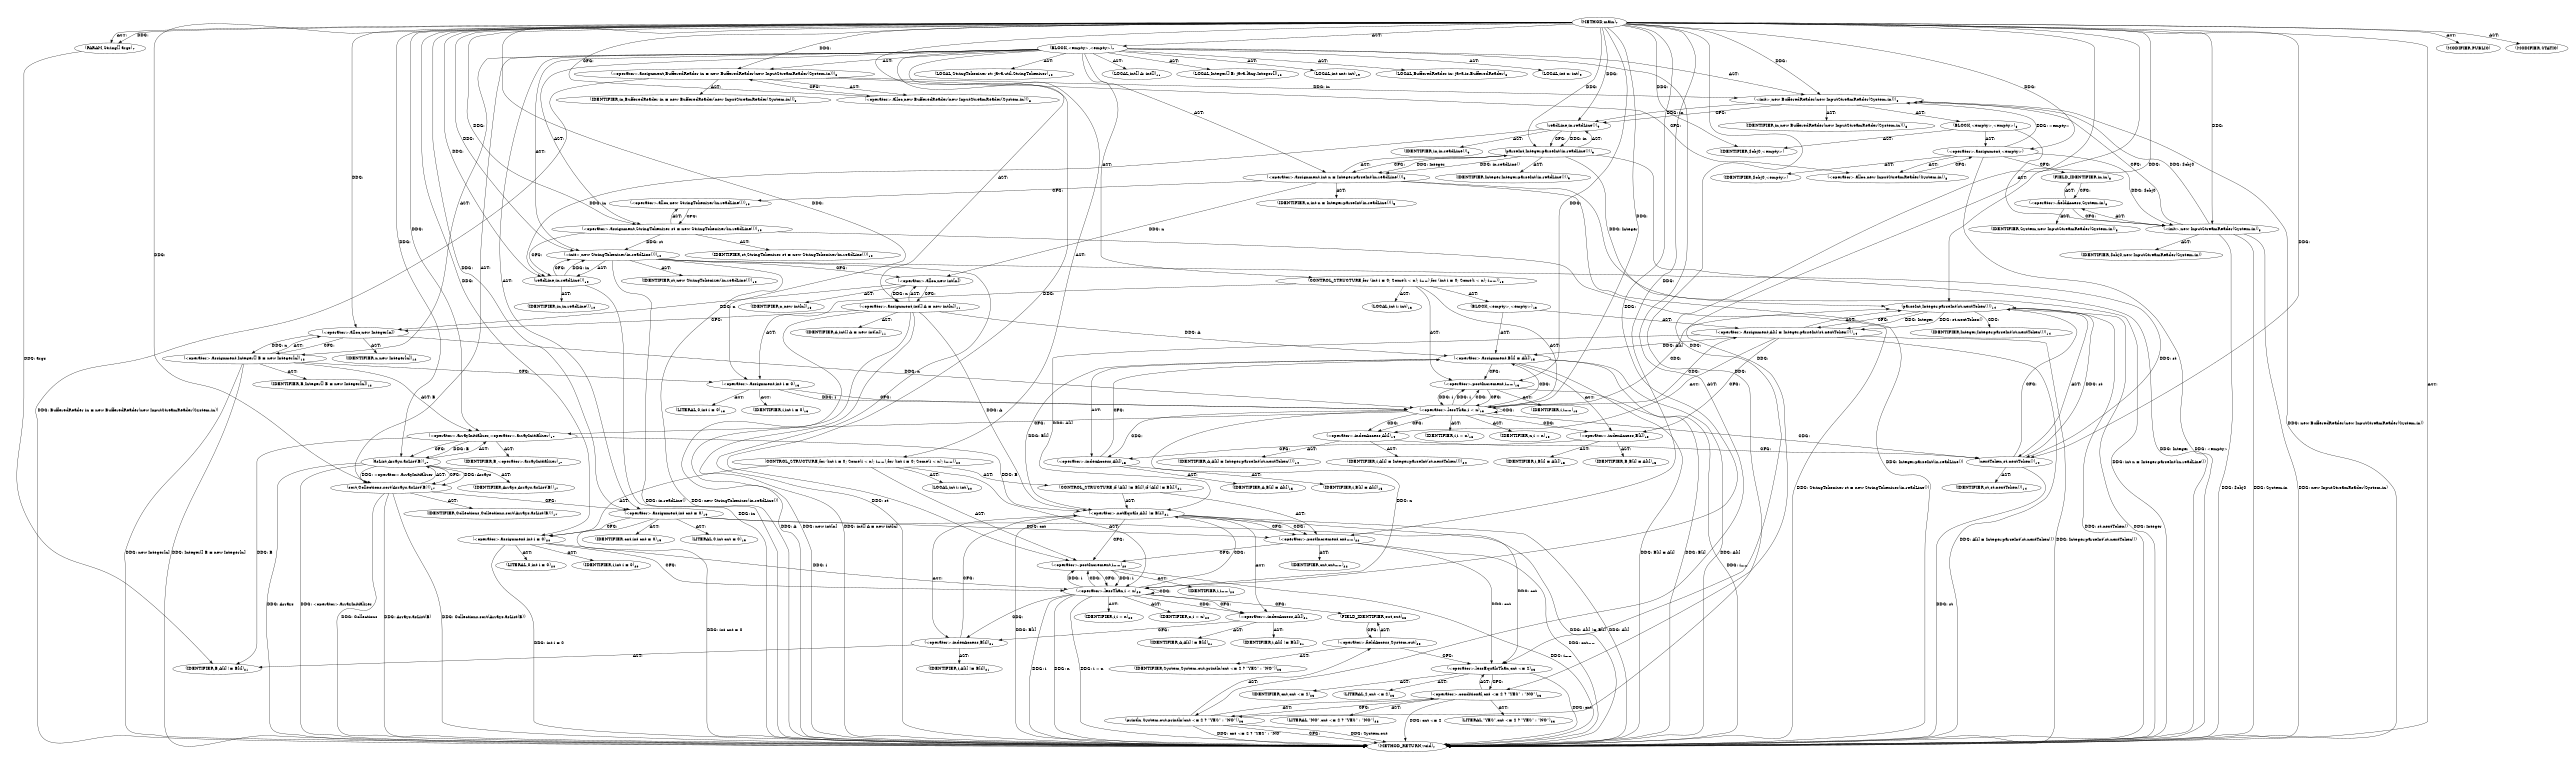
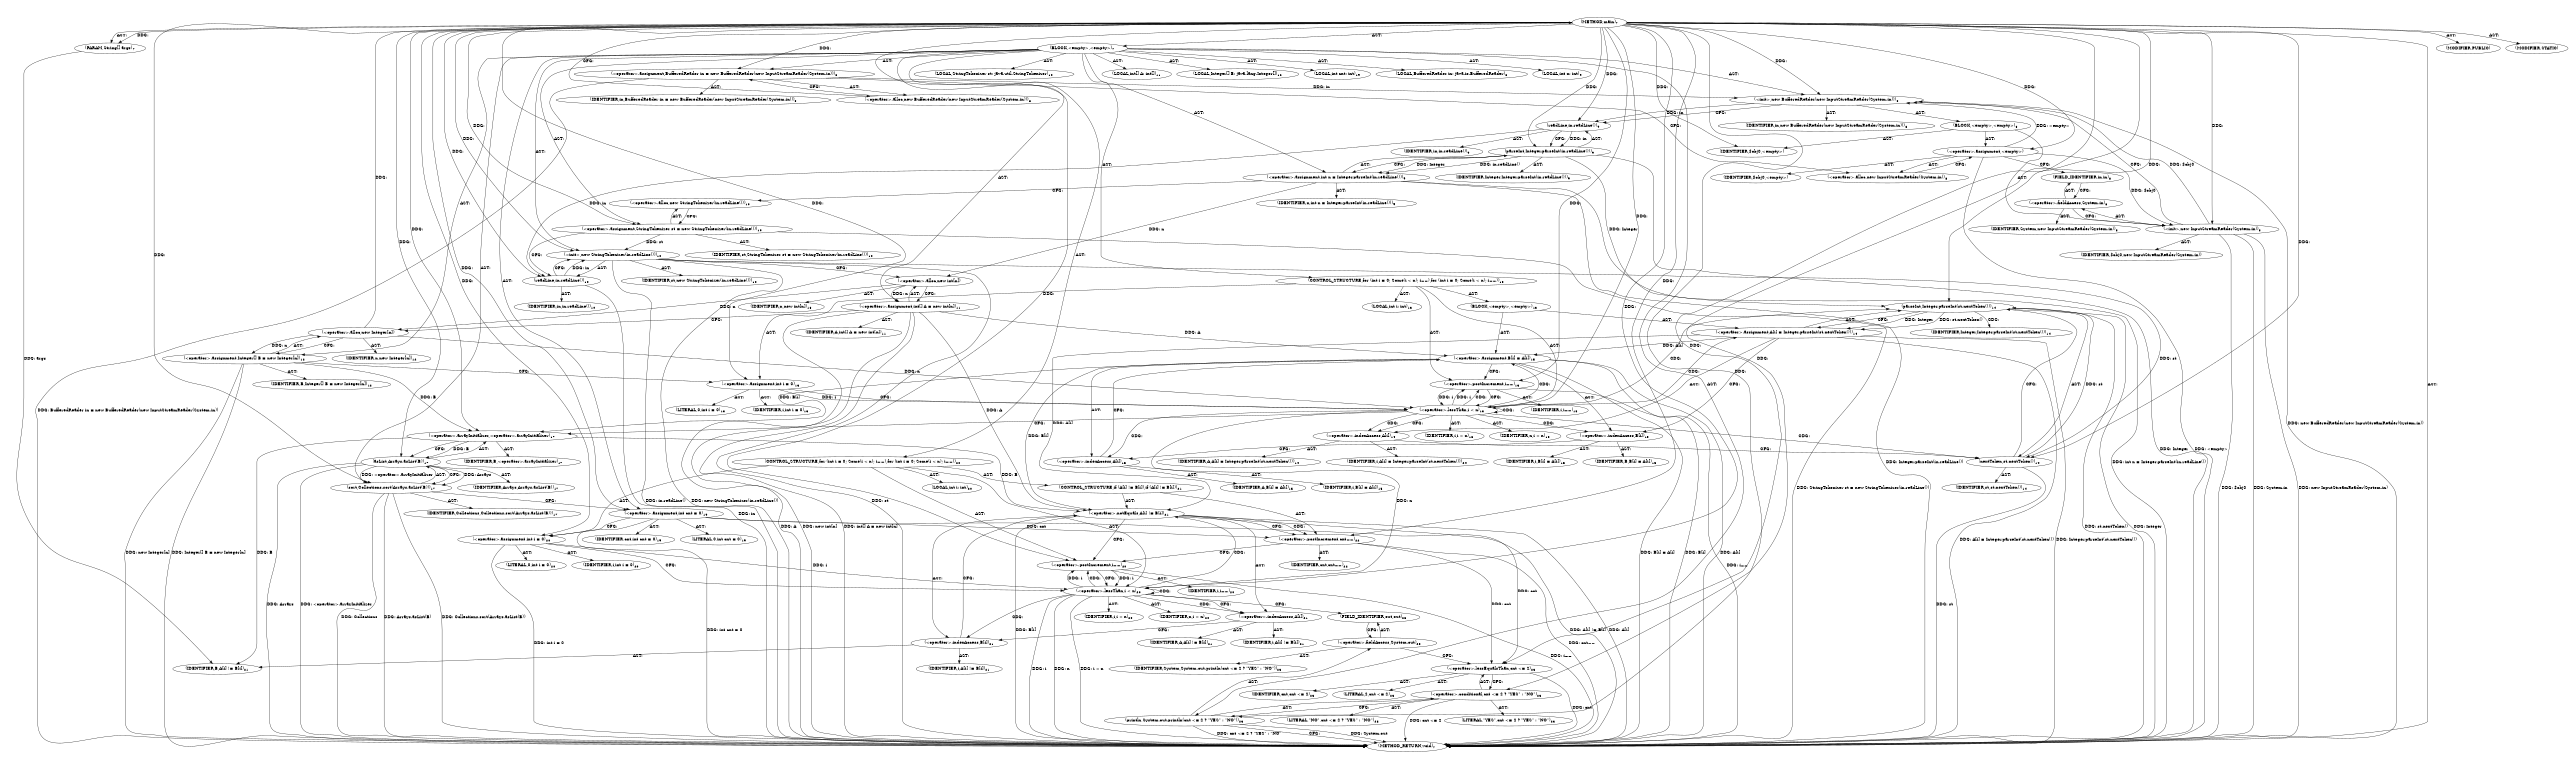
(820, 25) -> (827, 24)
none -> (937, 380)
(428, 397) -> (428, 397)
